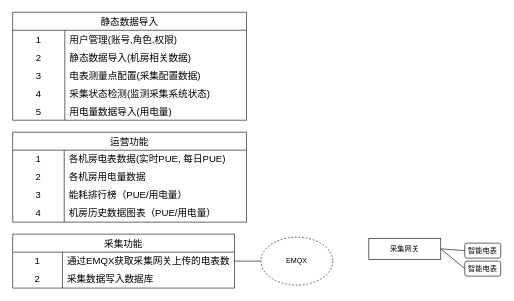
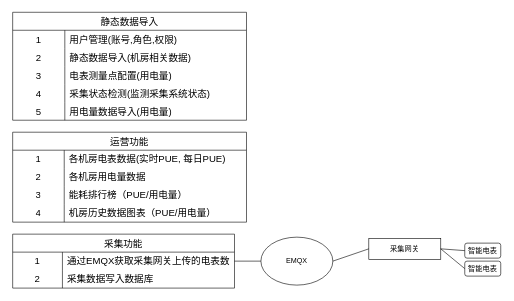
(137, 75) -> (123, 75)
none -> (351, 255)
(297, 261) -> (297, 261)
